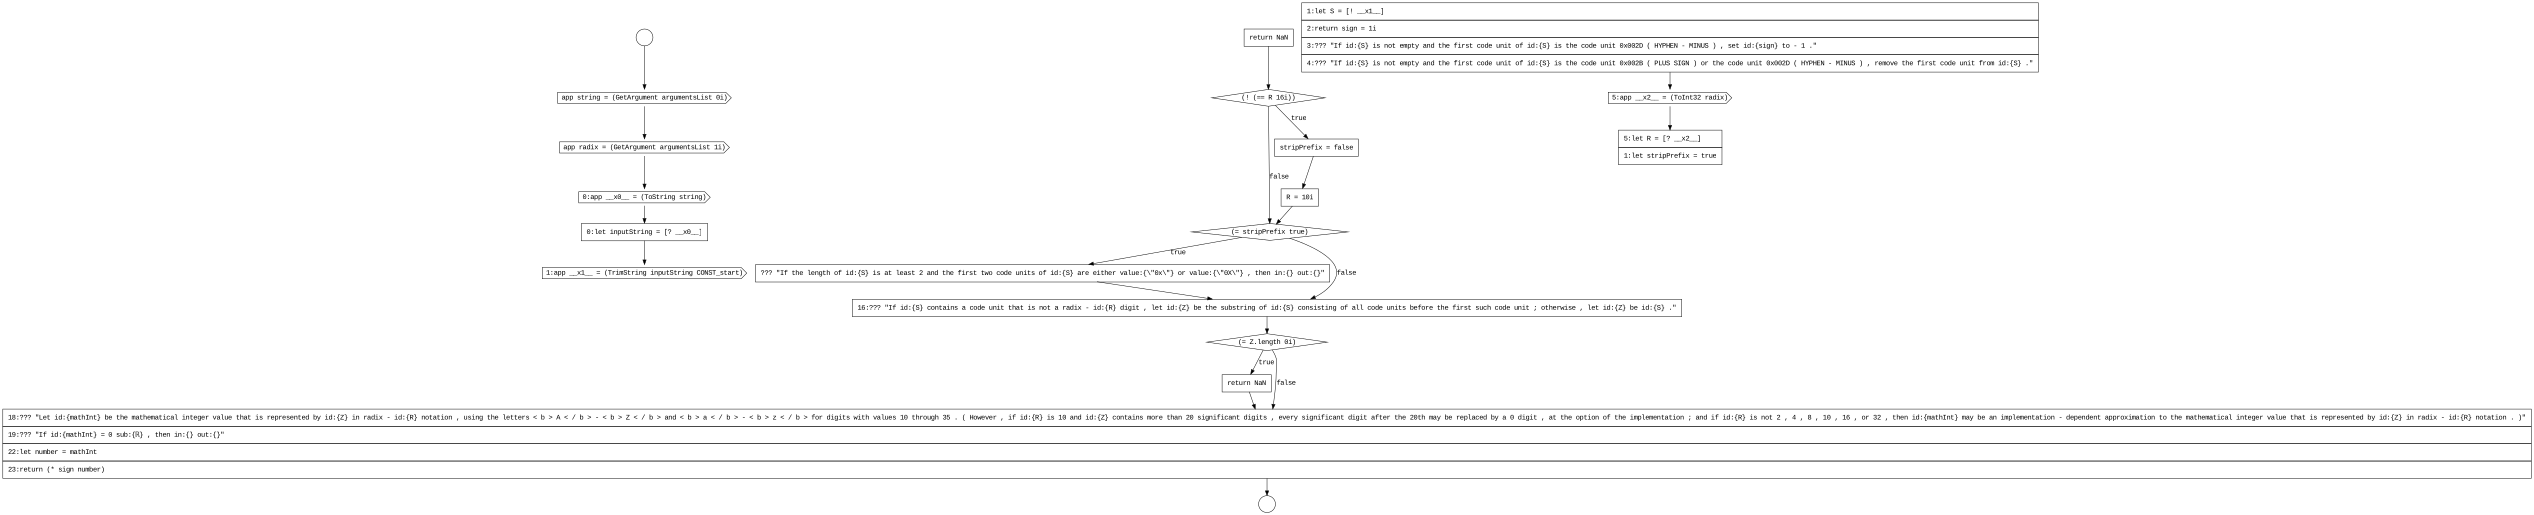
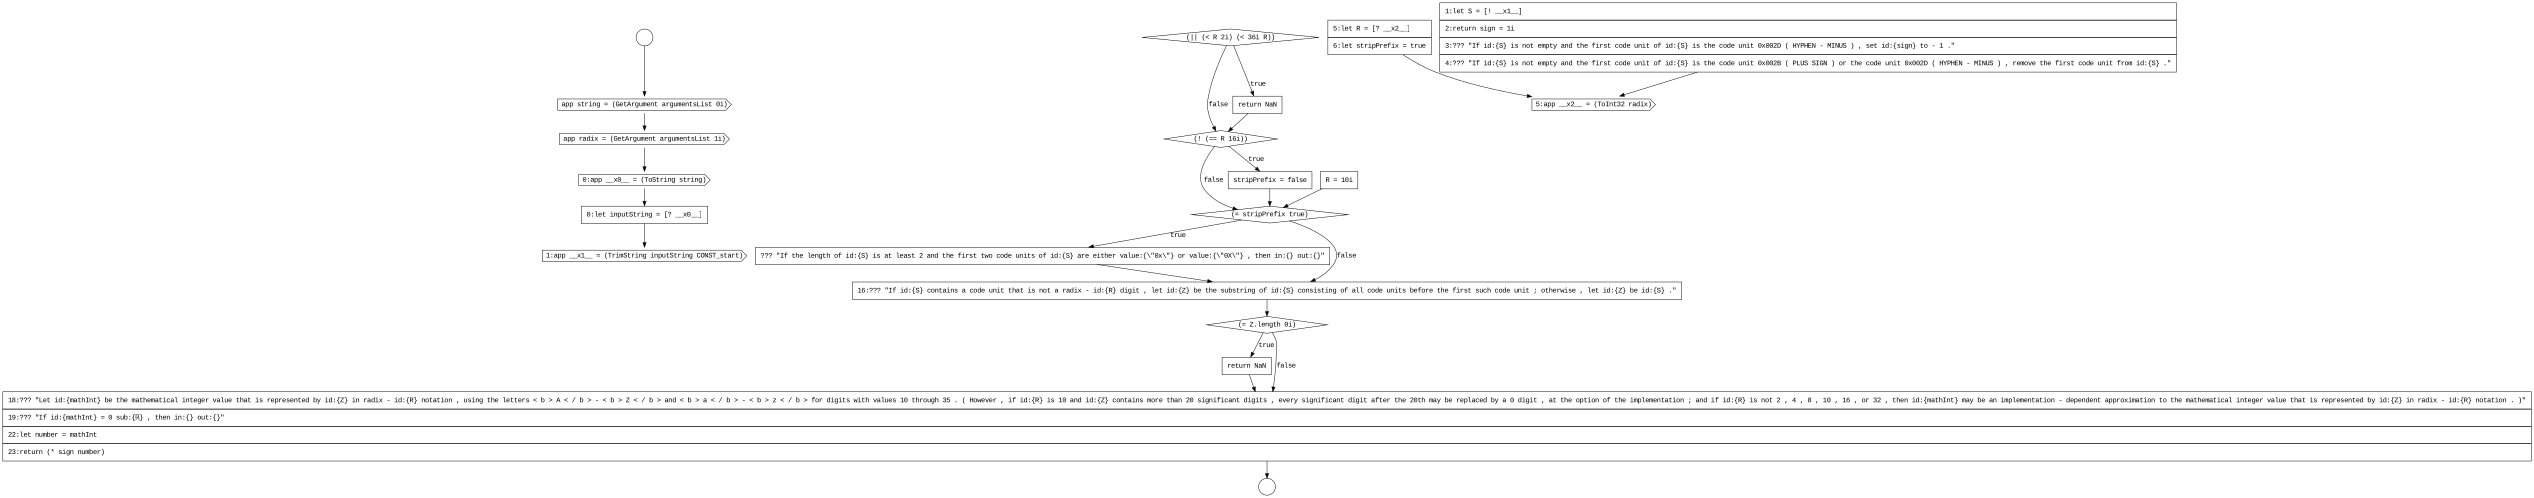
none -> (1231, 37)
(1670, 116) -> (1463, 81)
(1670, 156) -> (1380, 46)
(1309, 170) -> (1270, 195)
